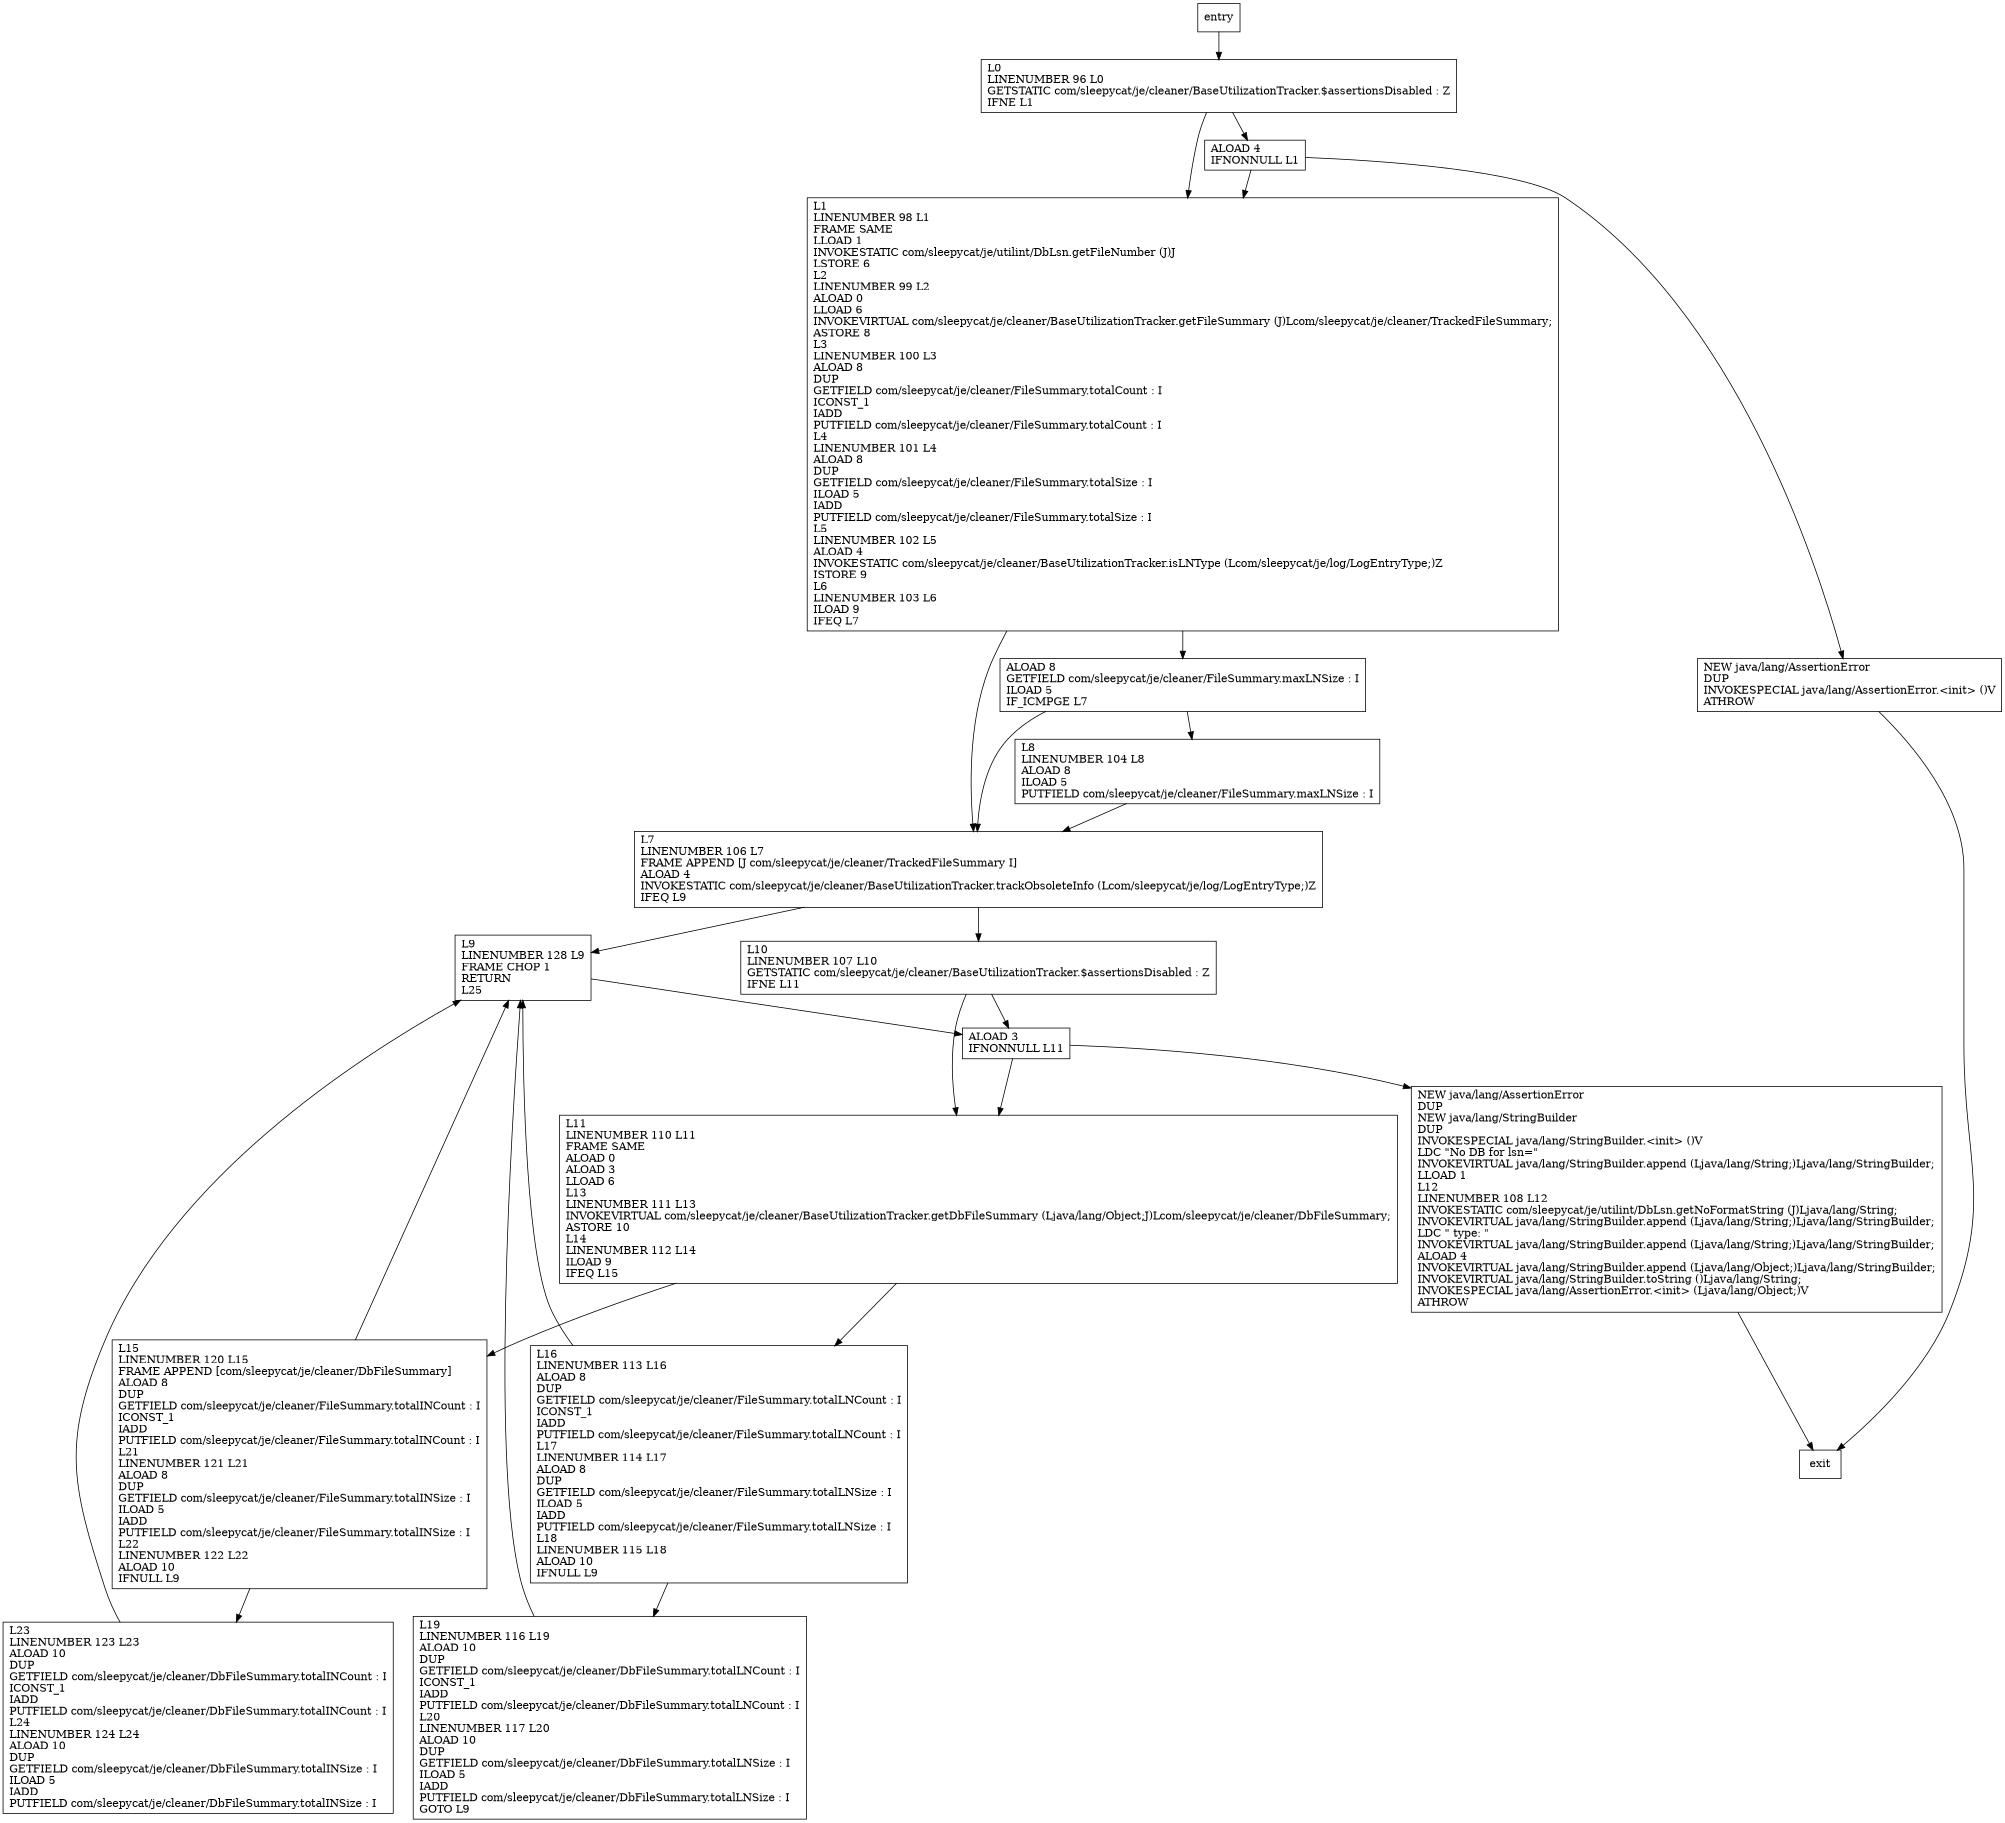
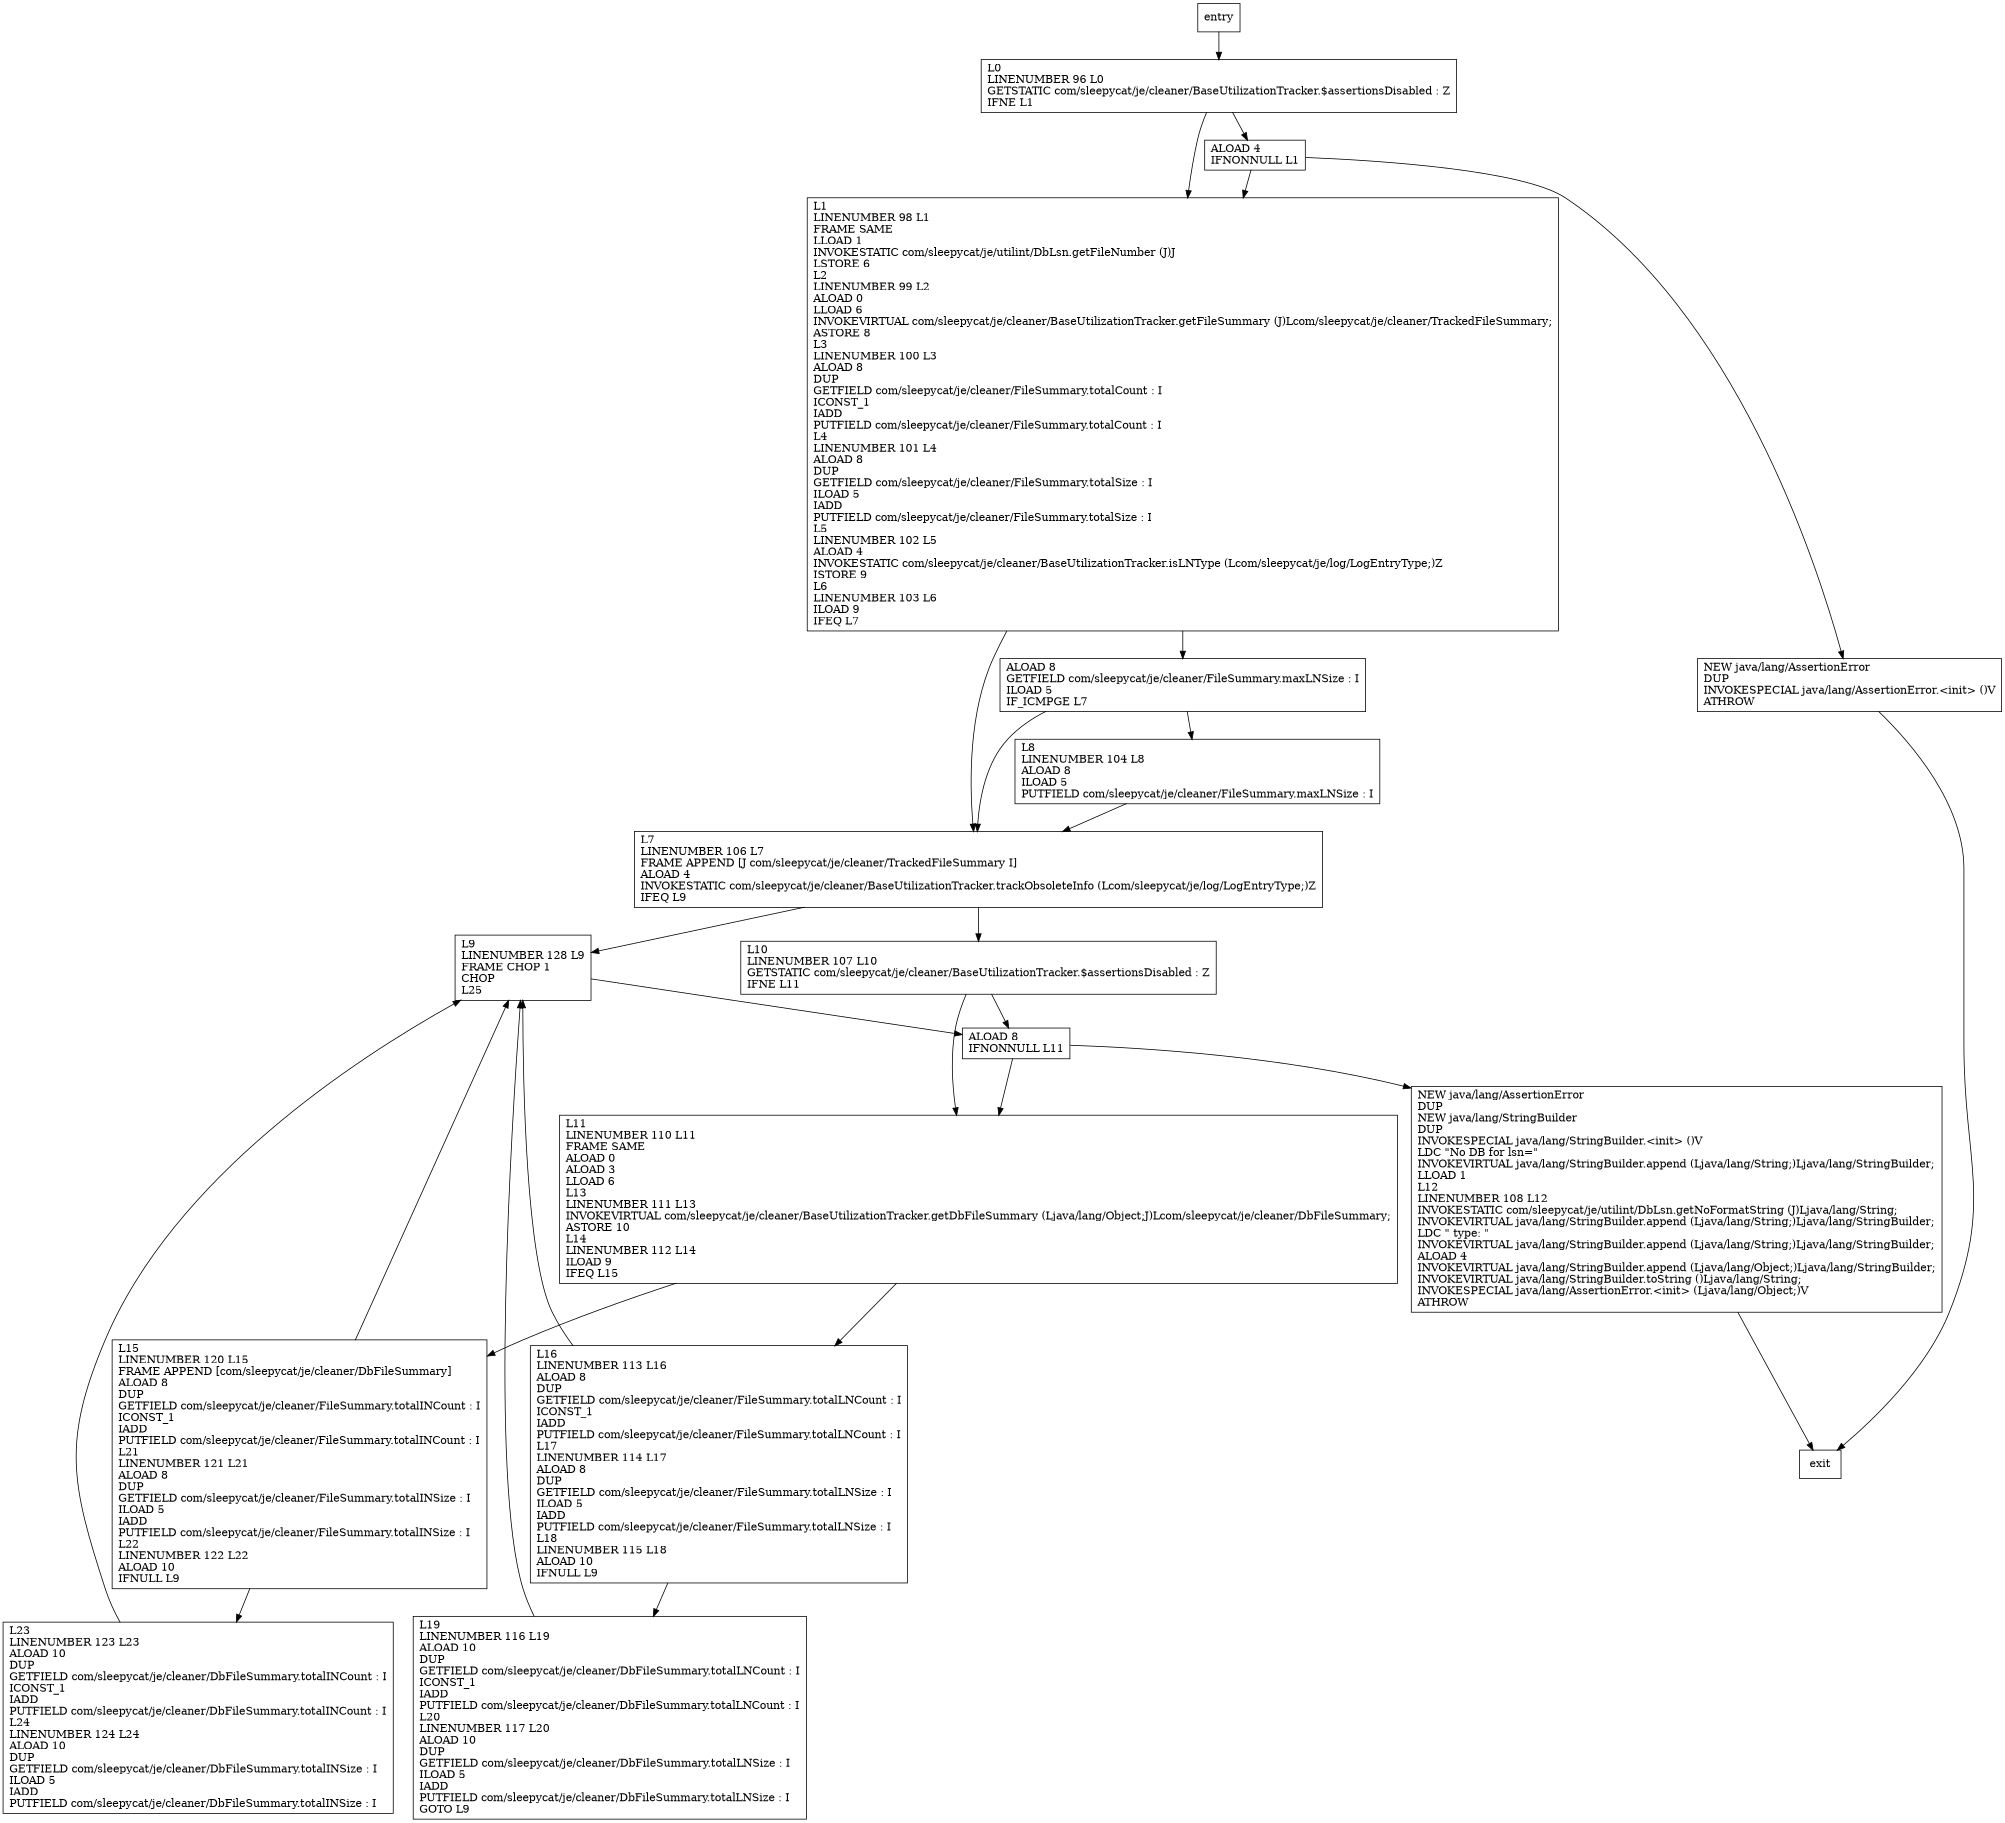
(523, 968) -> (523, 968)
(1016, 1043) -> (1016, 1043)
